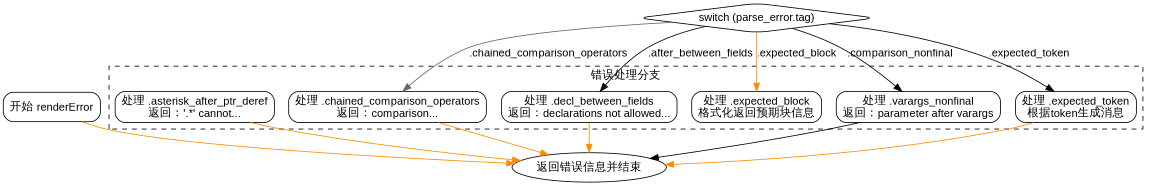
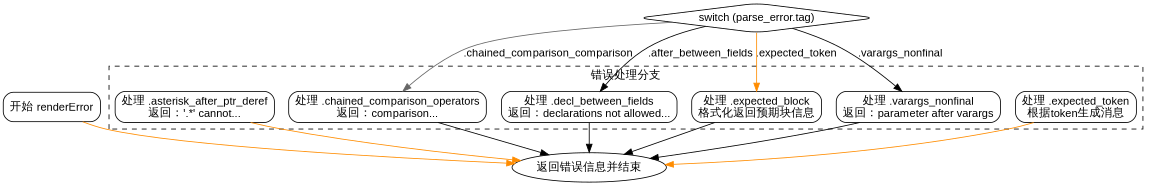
(942, 44) -> none
(548, 53) -> (548, 53)
(797, 53) -> (797, 53)
(900, 53) -> (900, 53)
(589, 134) -> (589, 134)
(489, 137) -> (489, 137)
none -> (673, 137)
